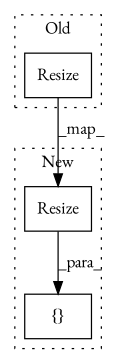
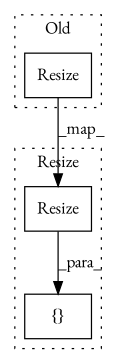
(58, 163) -> (58, 163)
